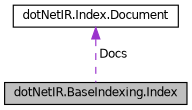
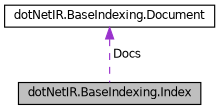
(96, 16) -> (110, 16)
